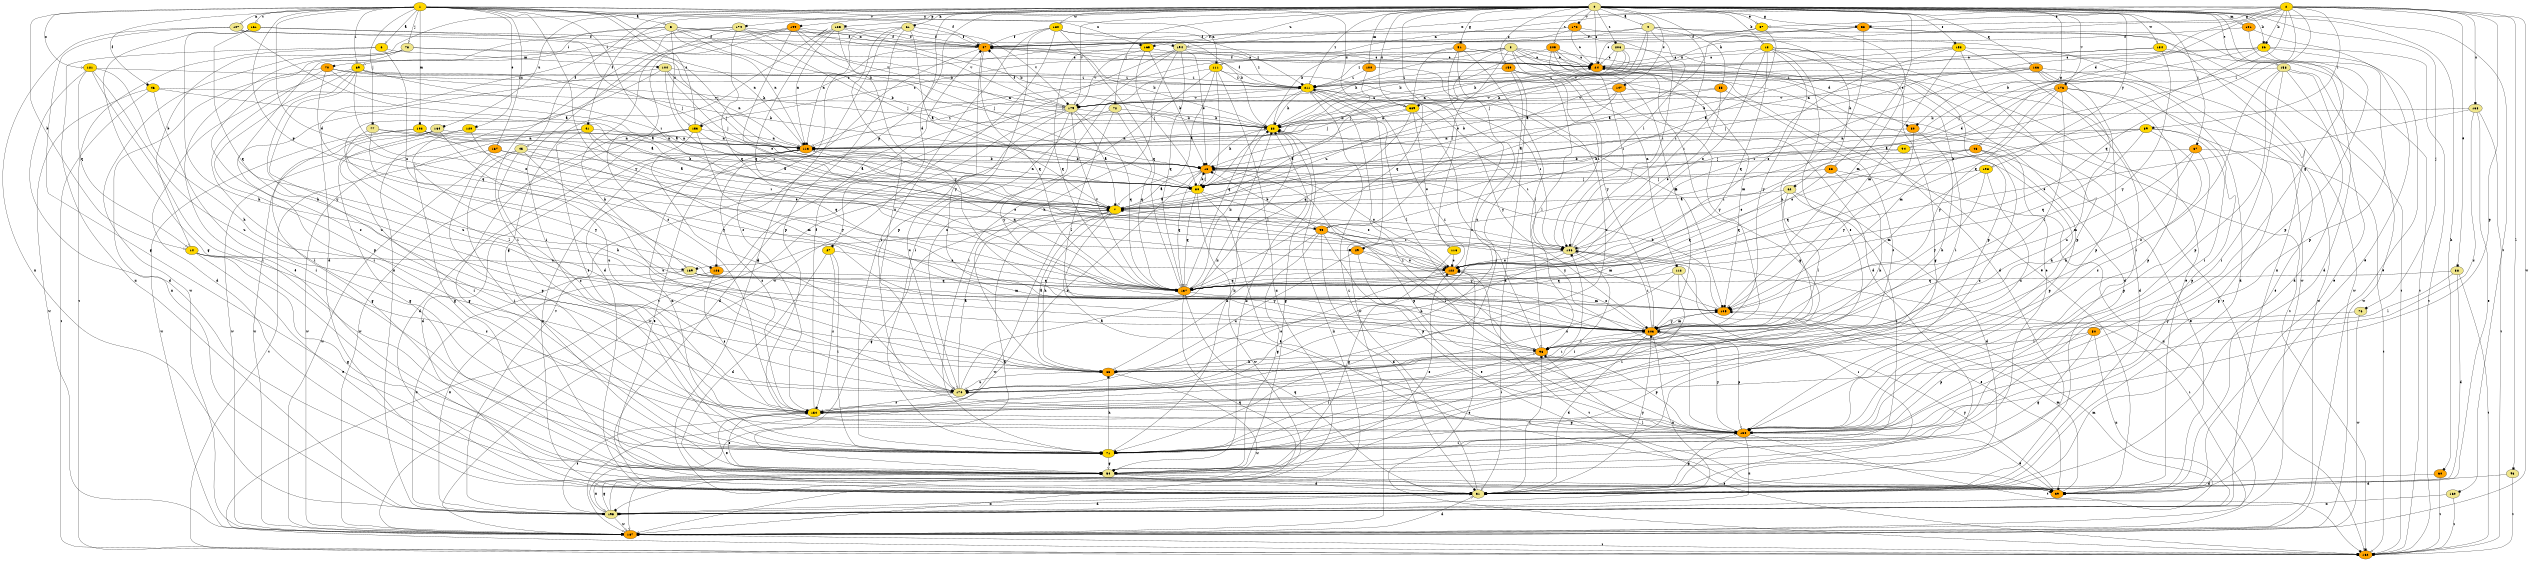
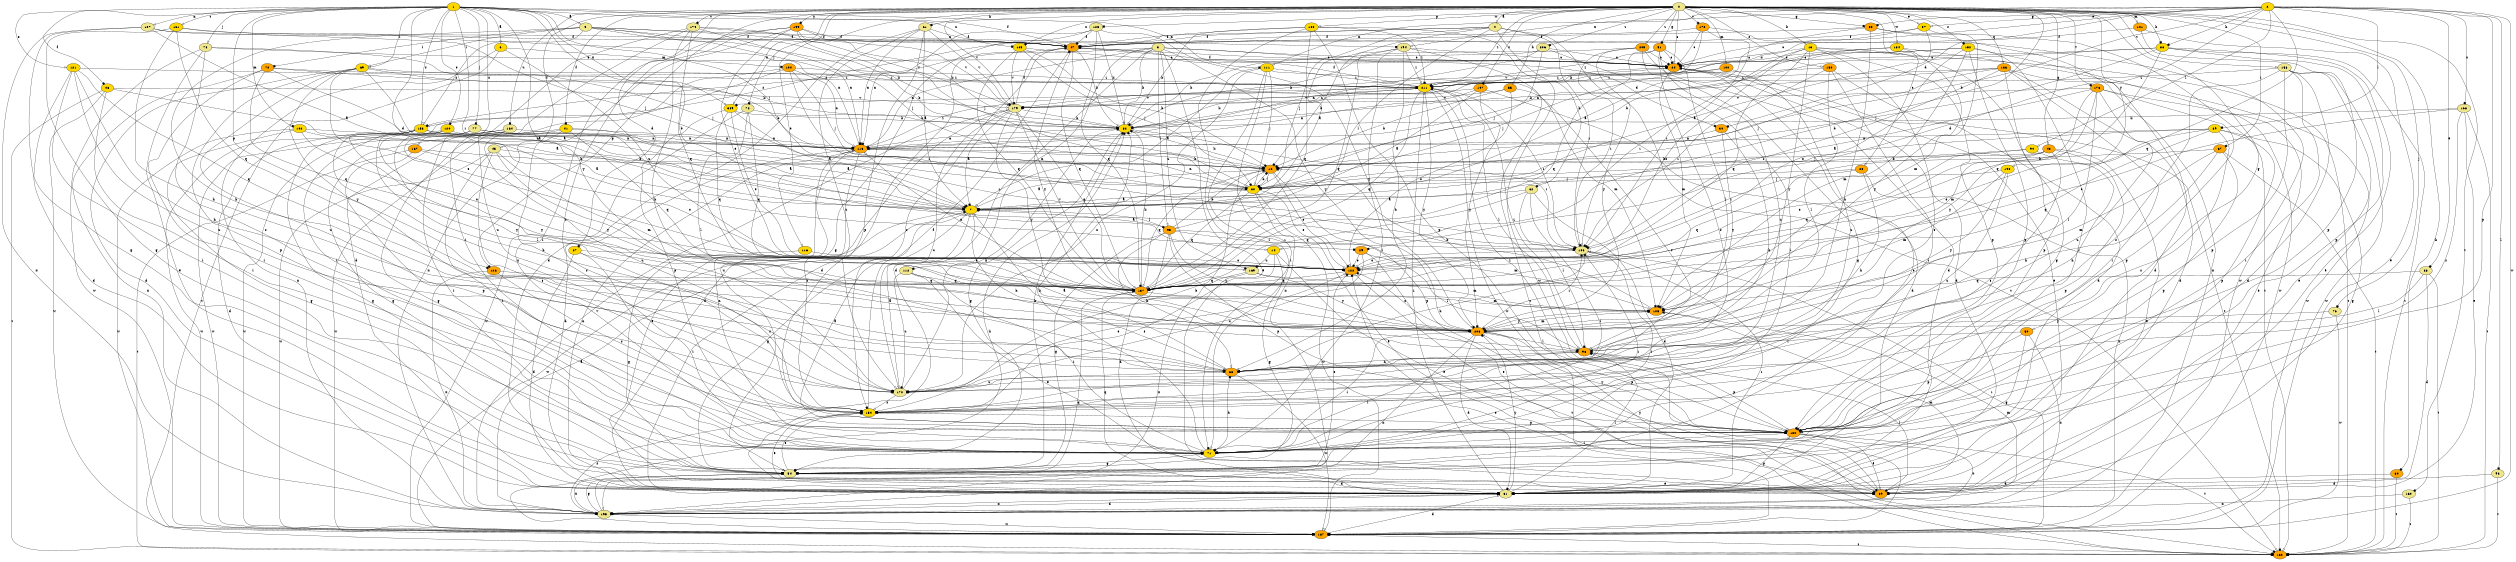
(665, 68) -> (789, 68)
(91, 181) -> (579, 281)
(1565, 271) -> (676, 271)
